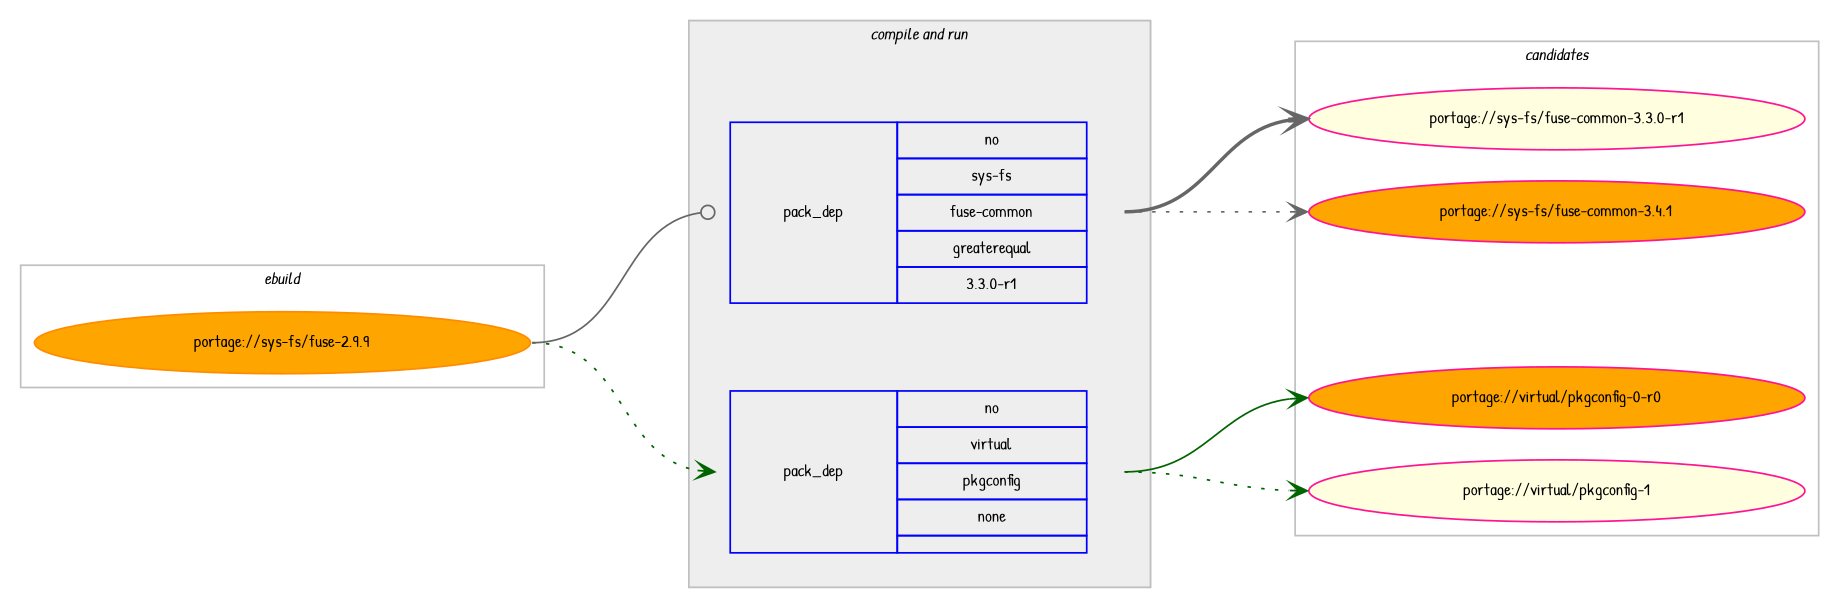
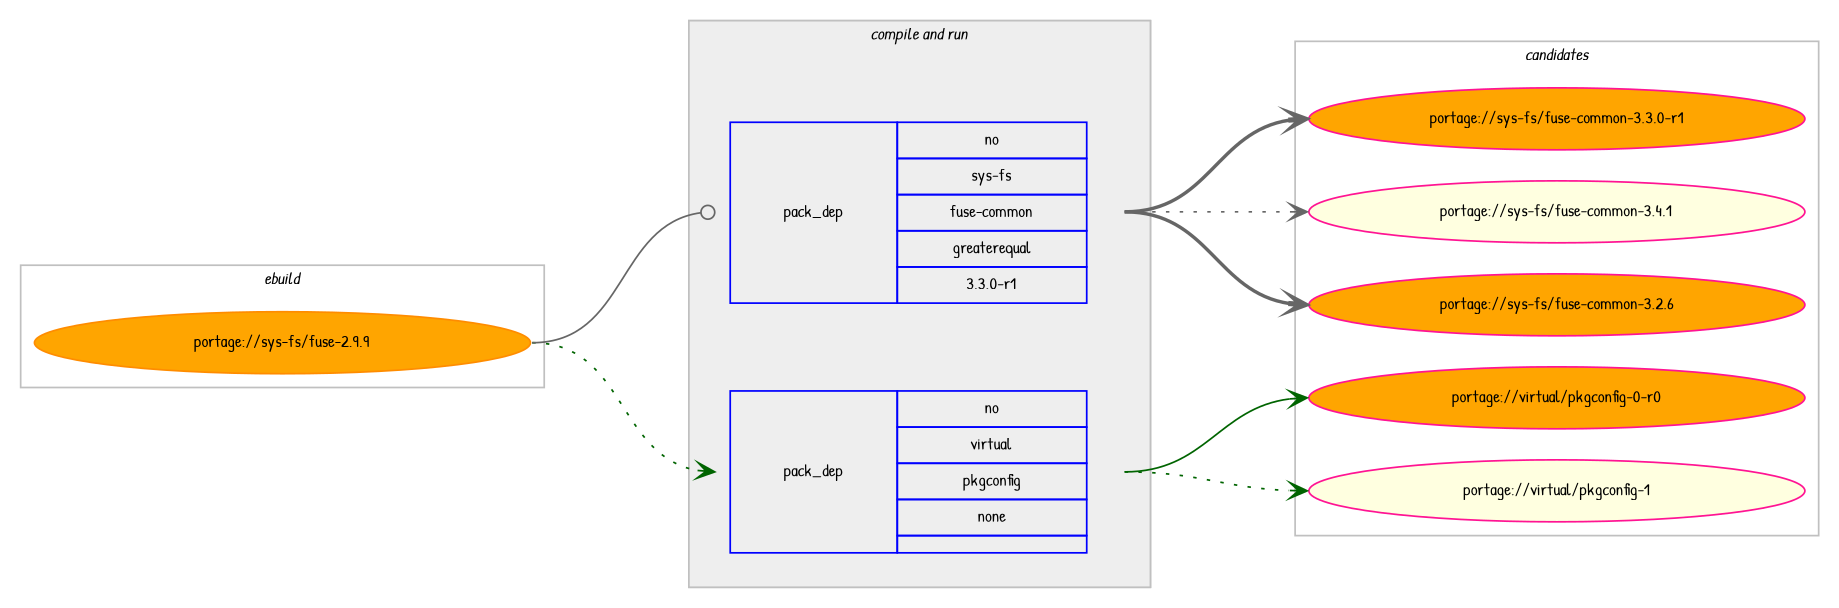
(1557, 119) -> (1557, 119)
(1557, 212) -> (1557, 212)
none -> (1557, 305)
